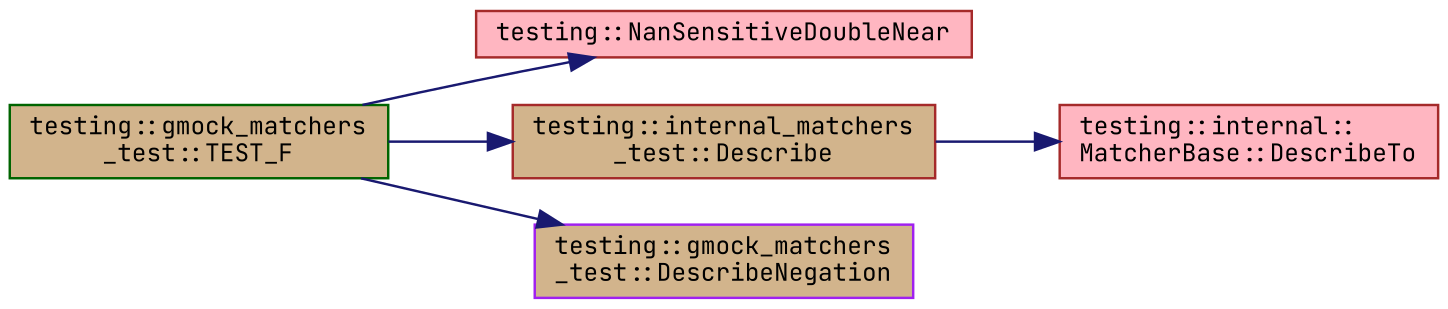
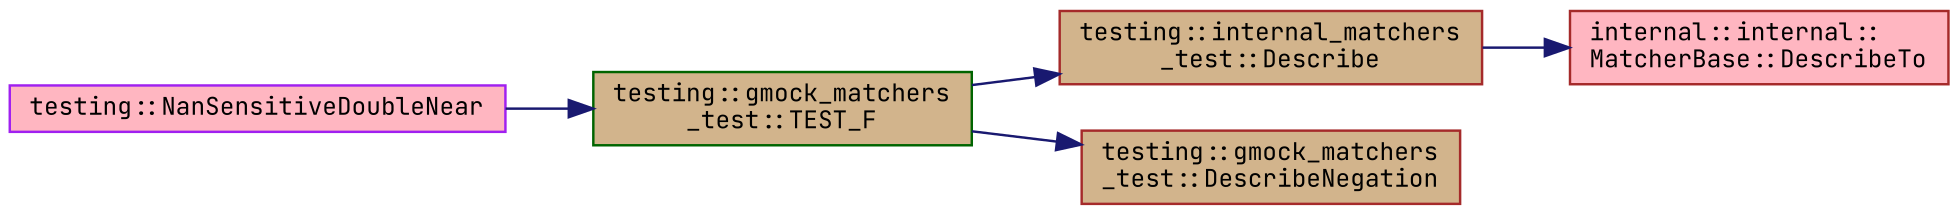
(724, 34) -> (258, 109)
(466, 83) -> (537, 109)
(1249, 142) -> (1759, 48)
(724, 261) -> (1271, 167)
